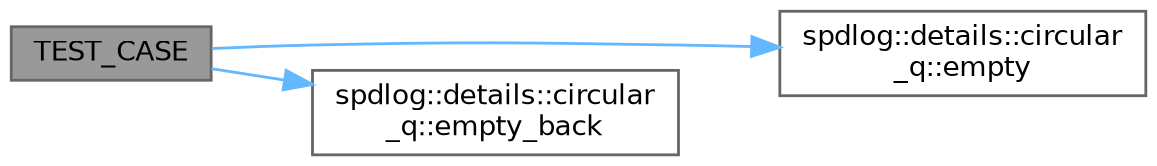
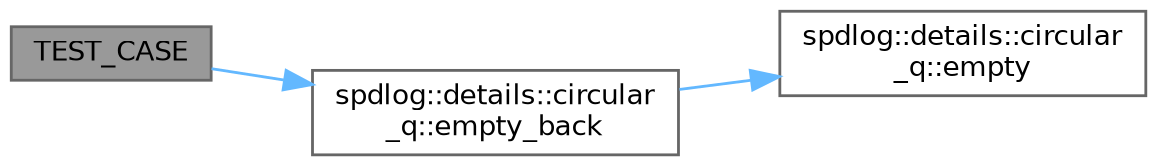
(482, 43) -> (715, 85)
